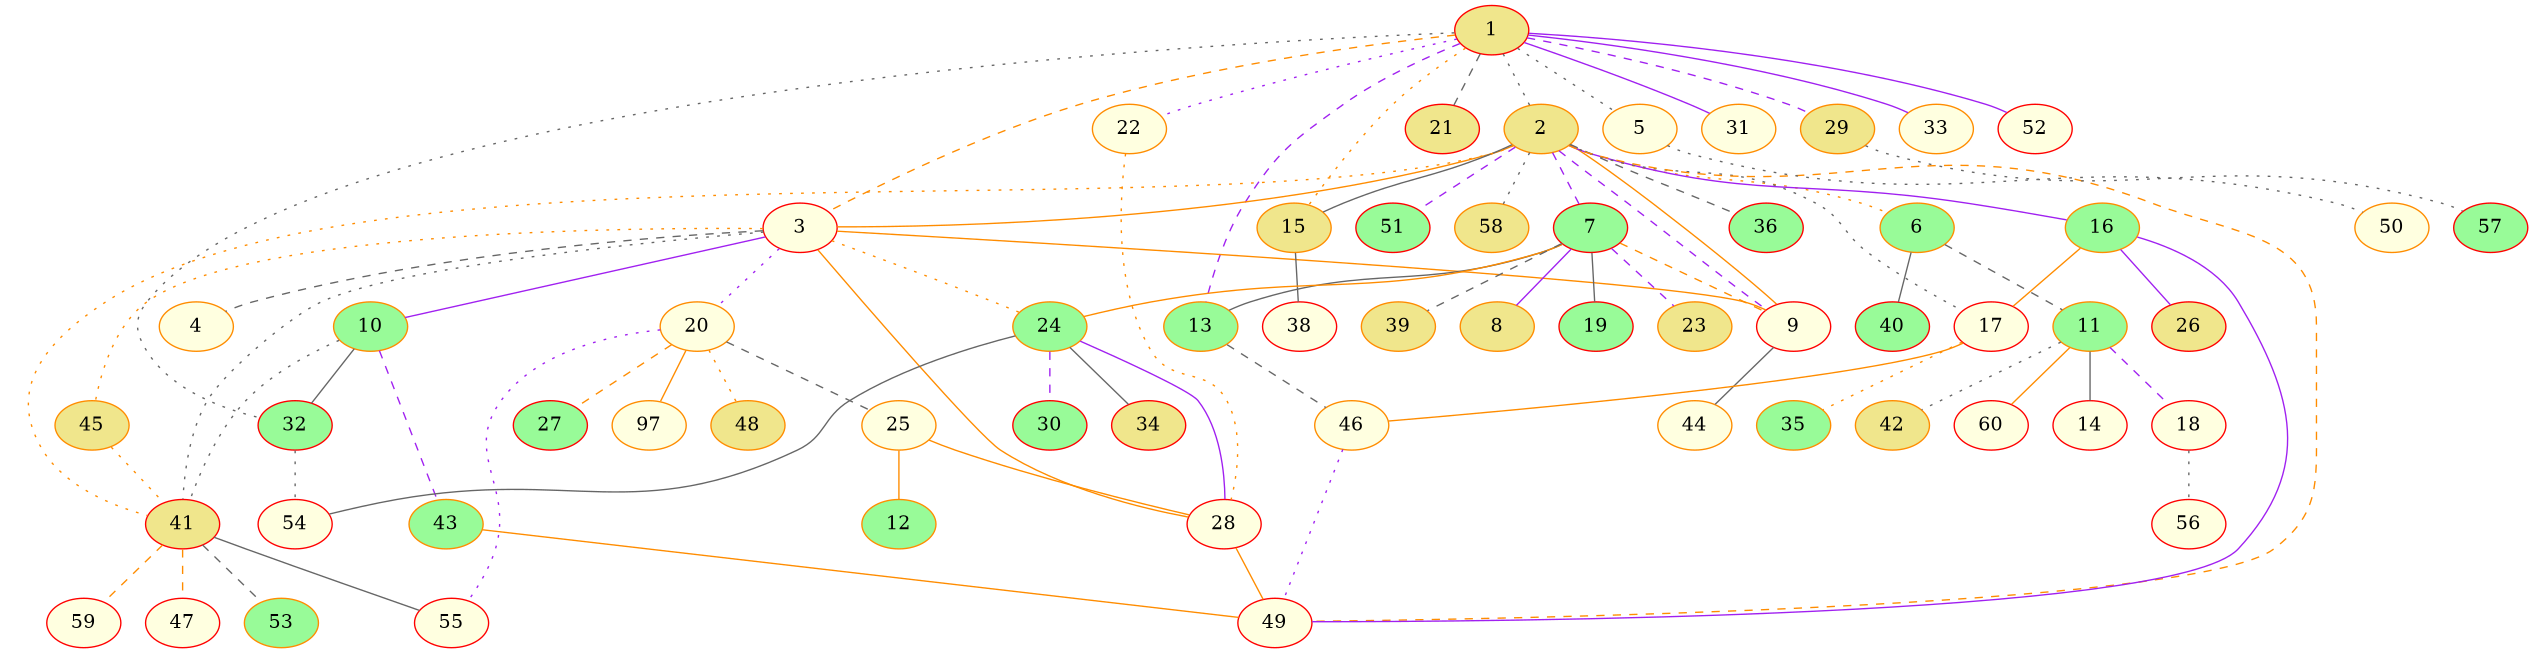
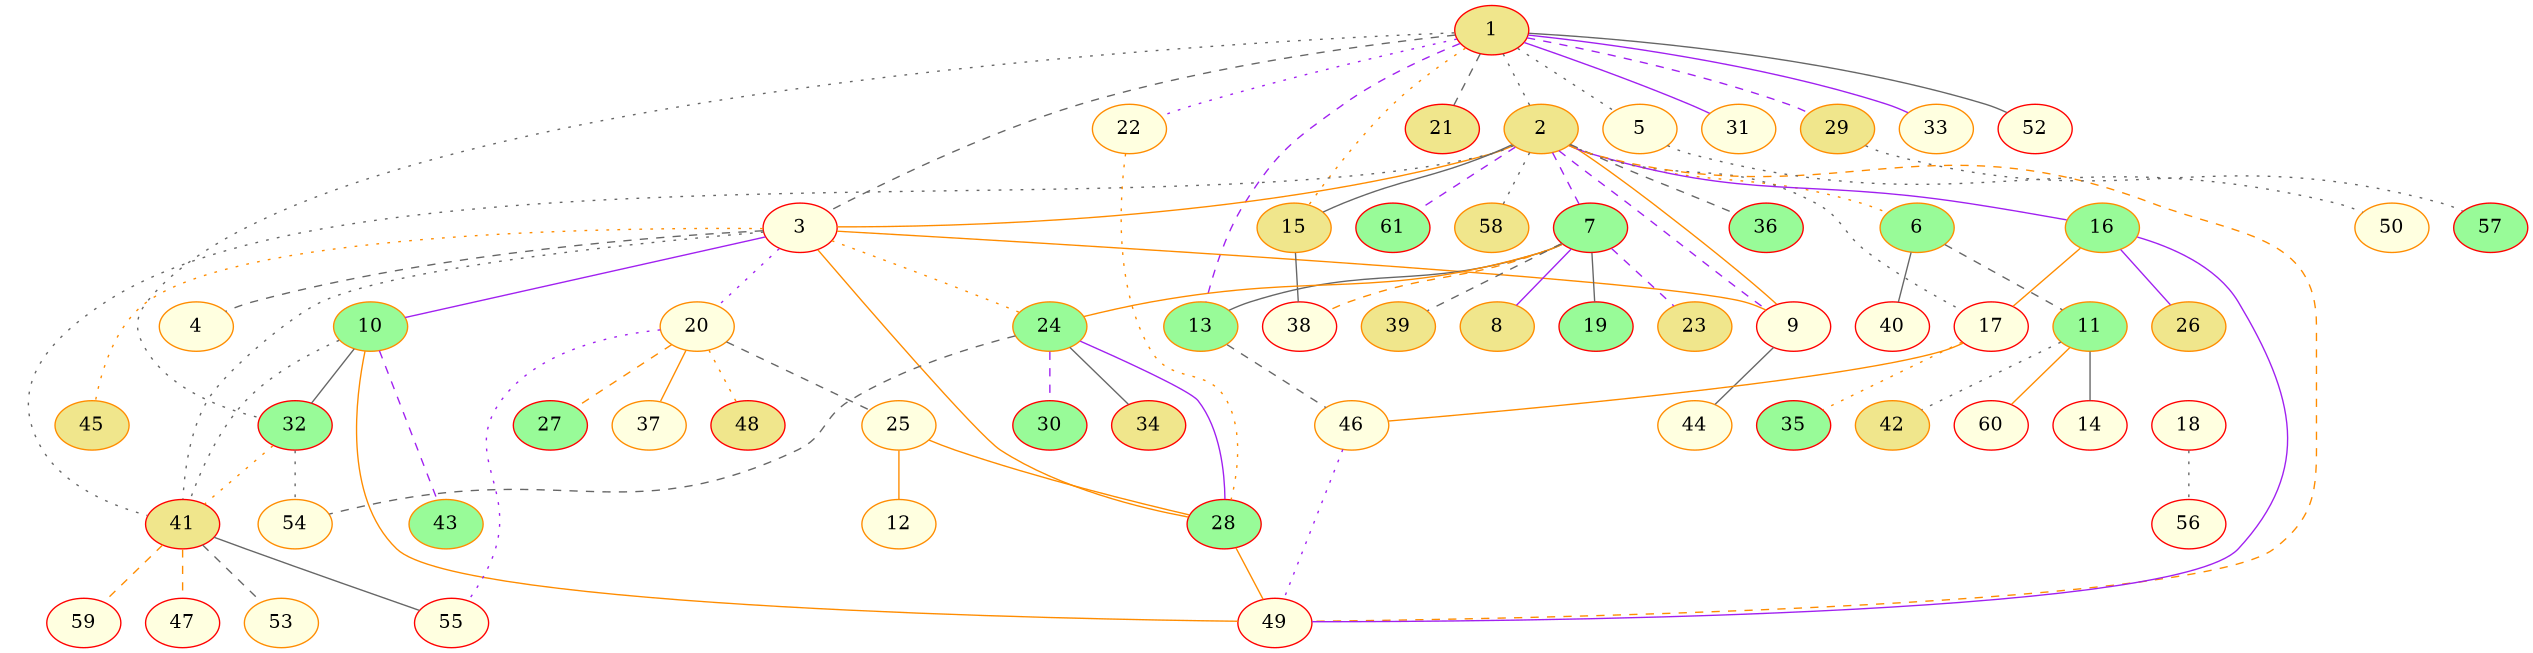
(1771, 58) -> (1771, 58)
(1132, 90) -> (1132, 90)
(650, 199) -> (650, 199)
(1393, 228) -> (1393, 228)
(1692, 277) -> (1386, 290)
(1892, 327) -> (1892, 327)
(2189, 327) -> (2189, 327)
(2139, 376) -> none
(649, 425) -> (649, 425)
(748, 425) -> (748, 425)
(1794, 425) -> (1794, 425)
(137, 475) -> (239, 475)
(691, 486) -> (691, 486)
(295, 524) -> (295, 524)
(899, 524) -> (899, 524)
(1224, 524) -> (1224, 524)
(860, 574) -> (710, 602)
(281, 623) -> (281, 623)
